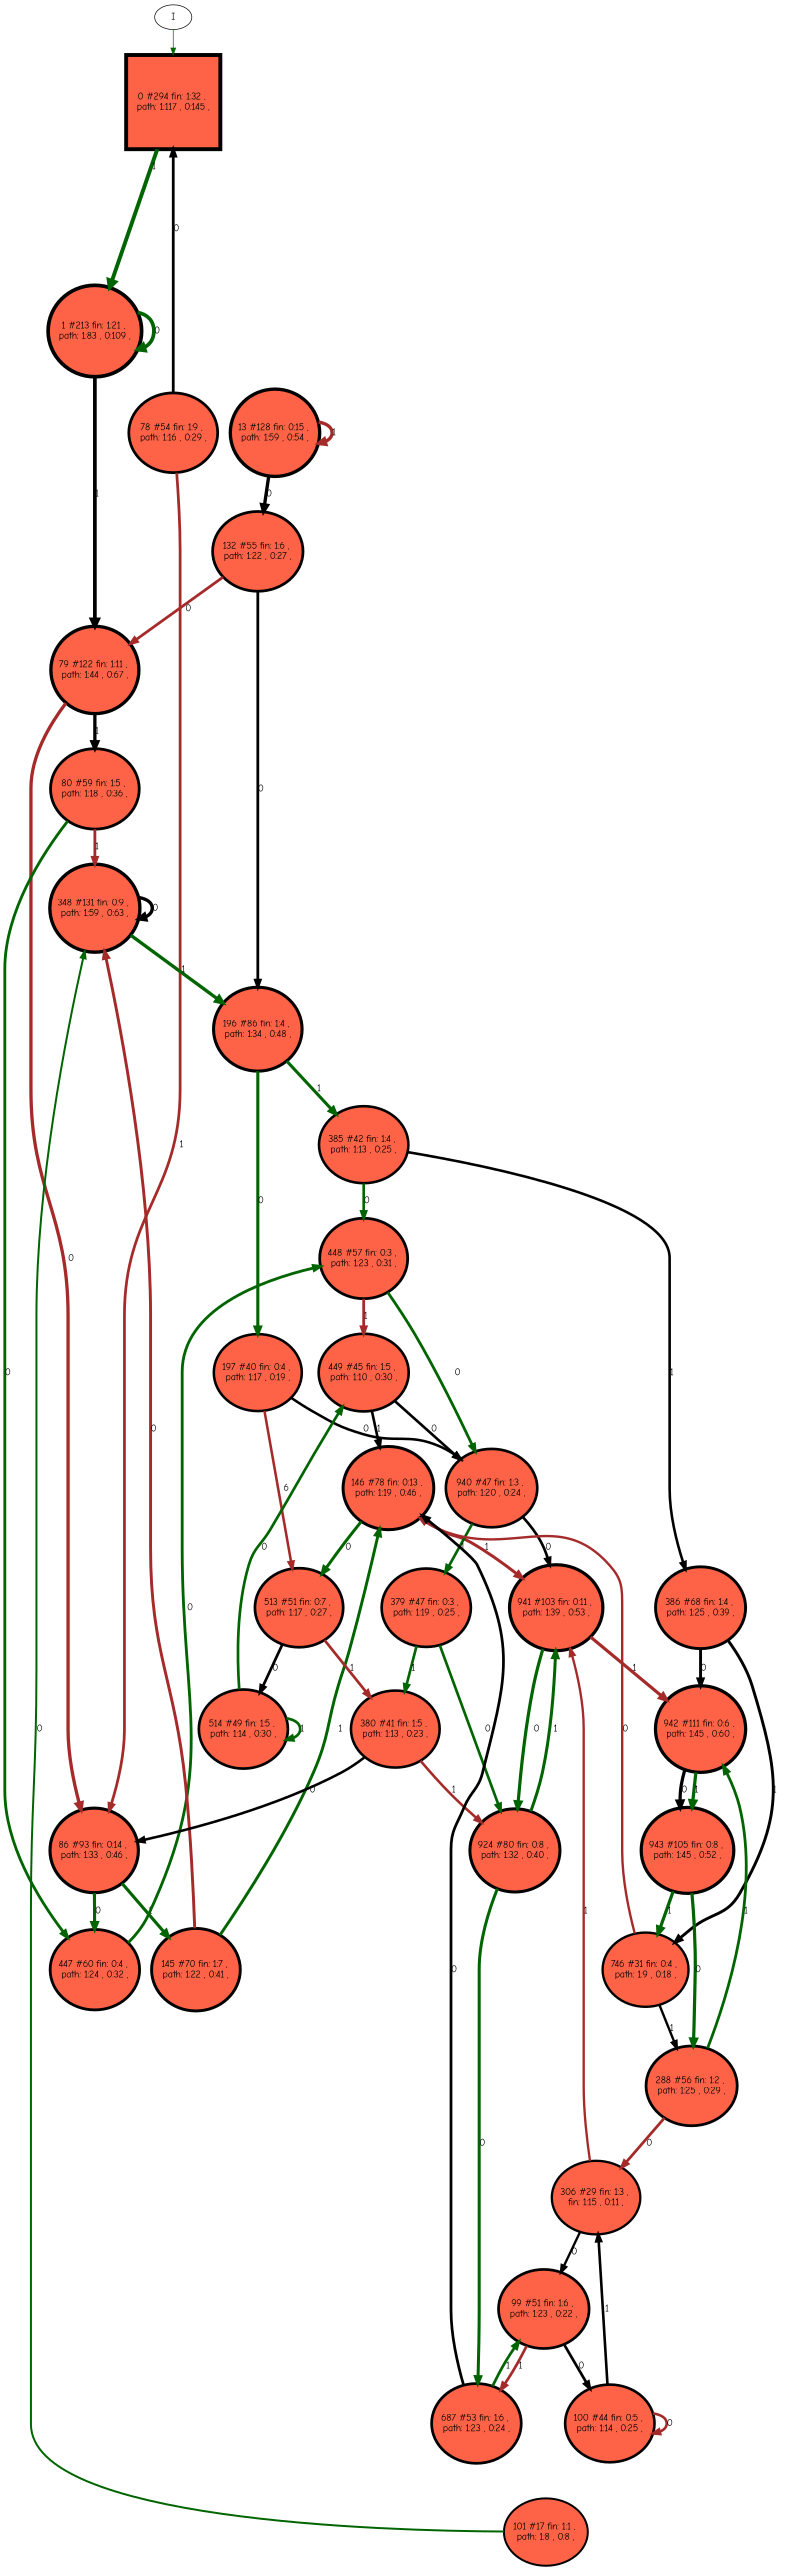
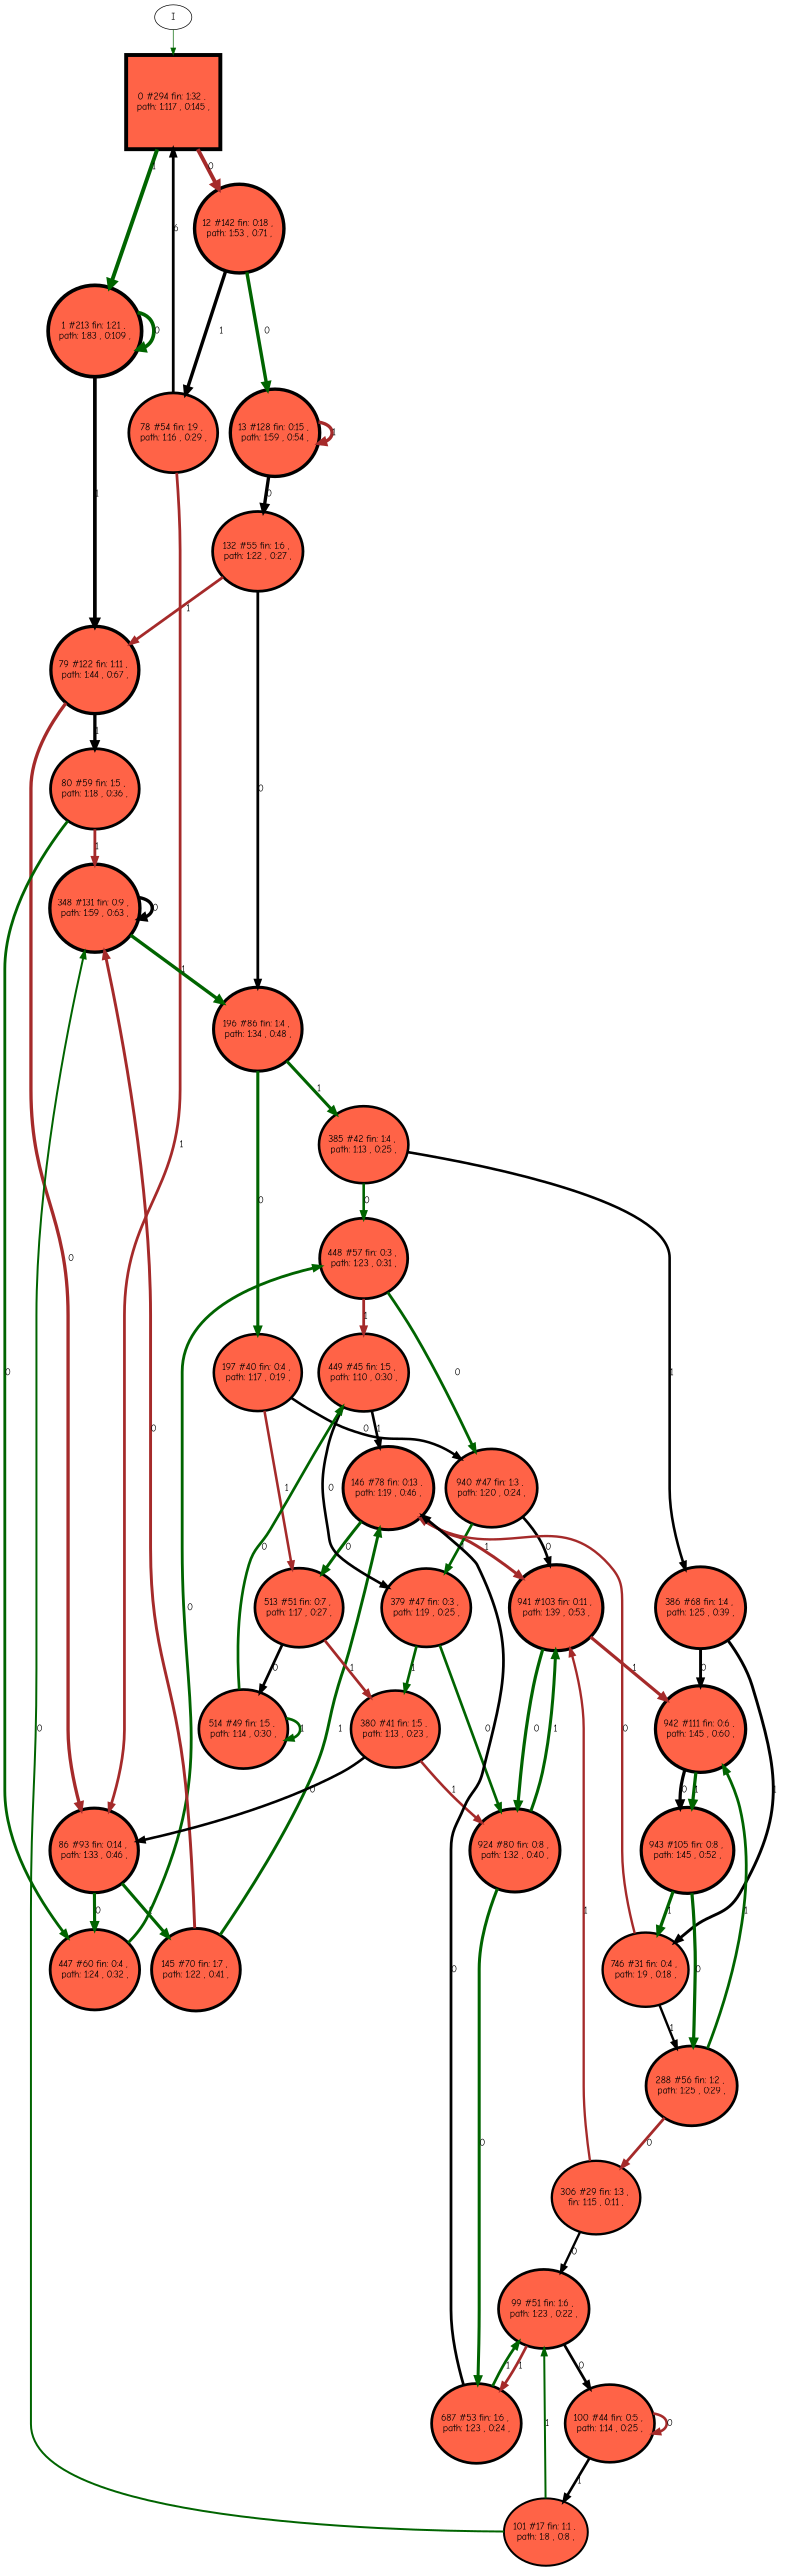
(178, 229) -> (178, 229)
none -> (239, 229)
(190, 609) -> (190, 609)
(425, 1428) -> (324, 1507)
(288, 1488) -> (288, 1488)
(603, 2313) -> (578, 2477)
none -> (545, 2427)
